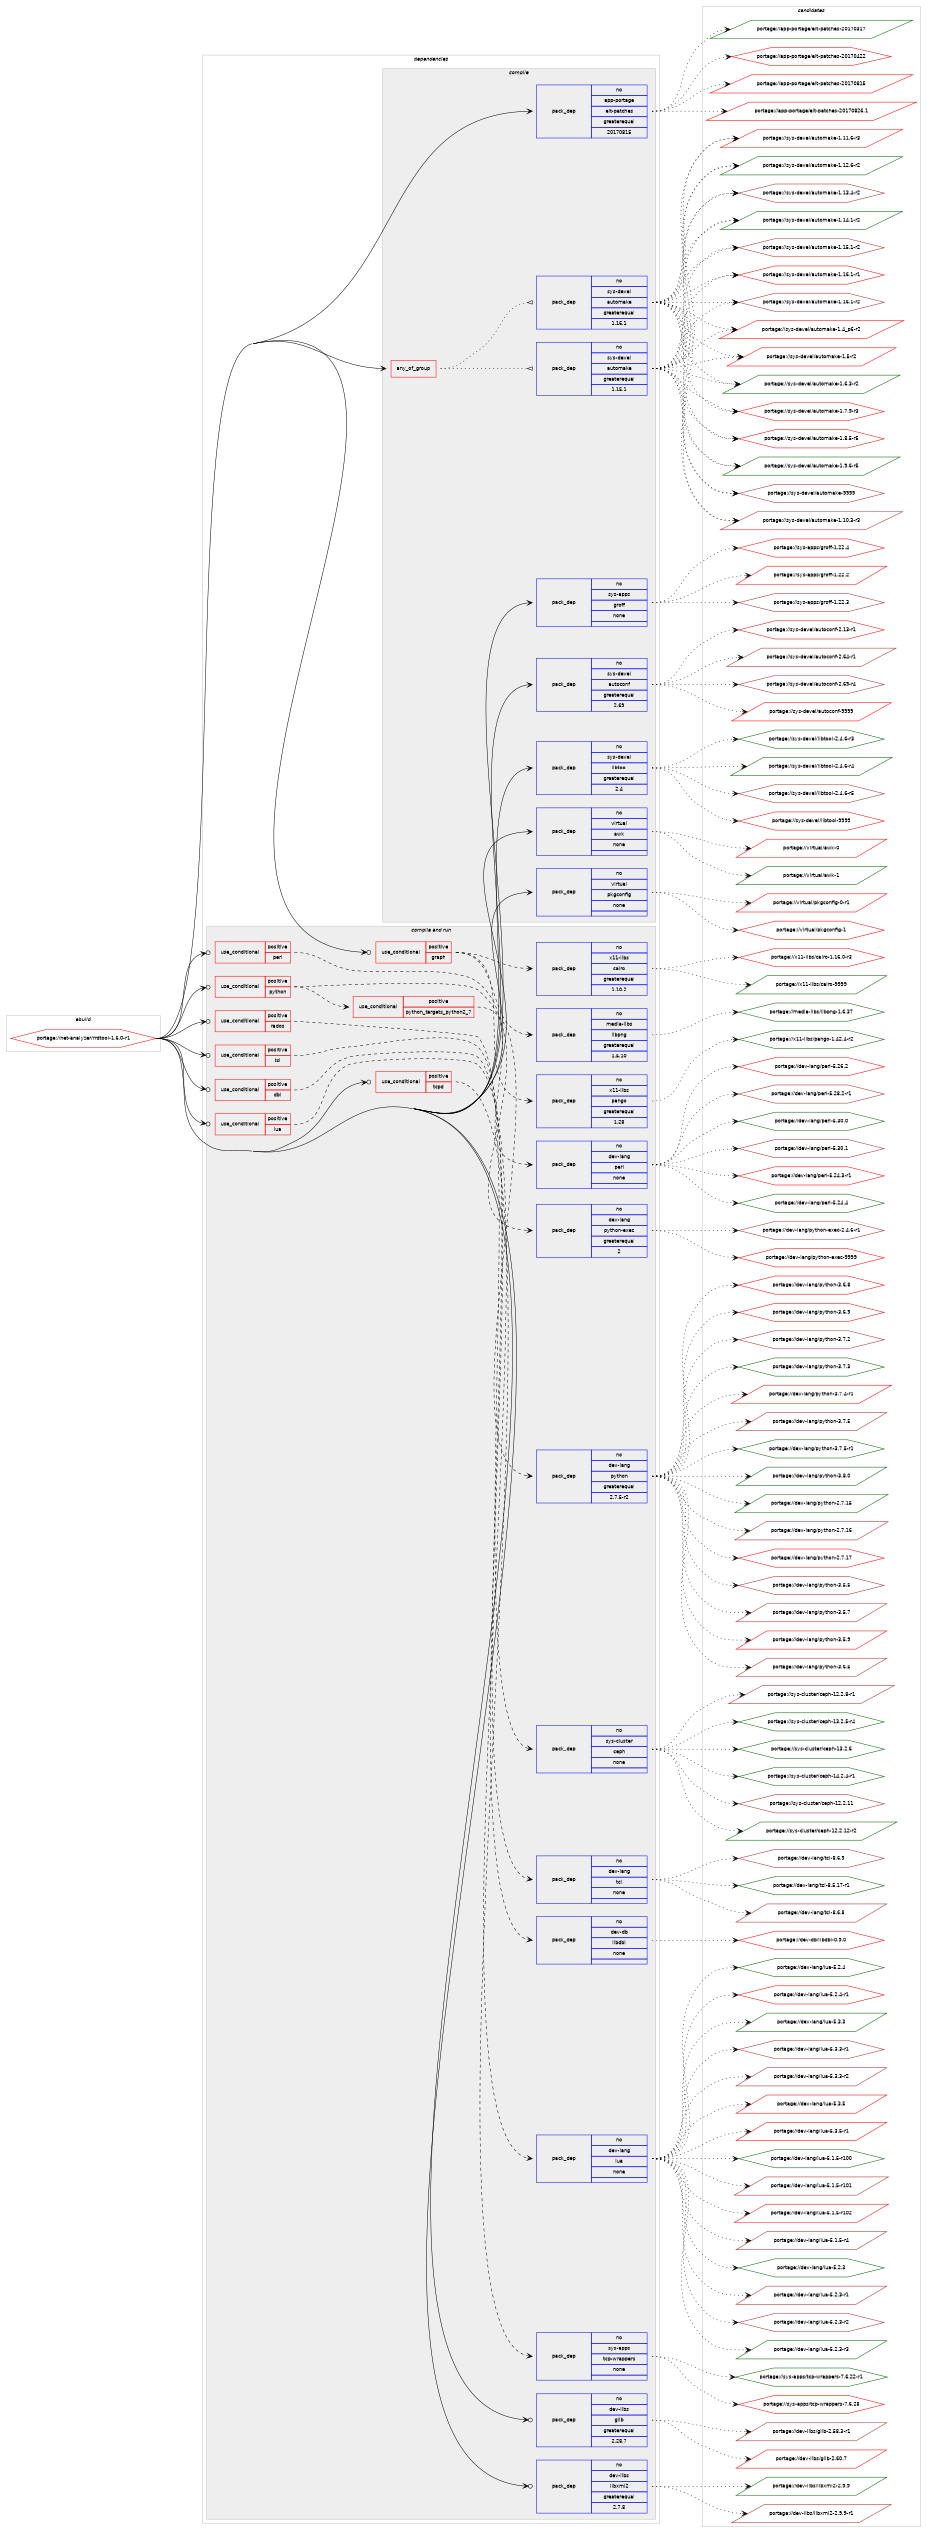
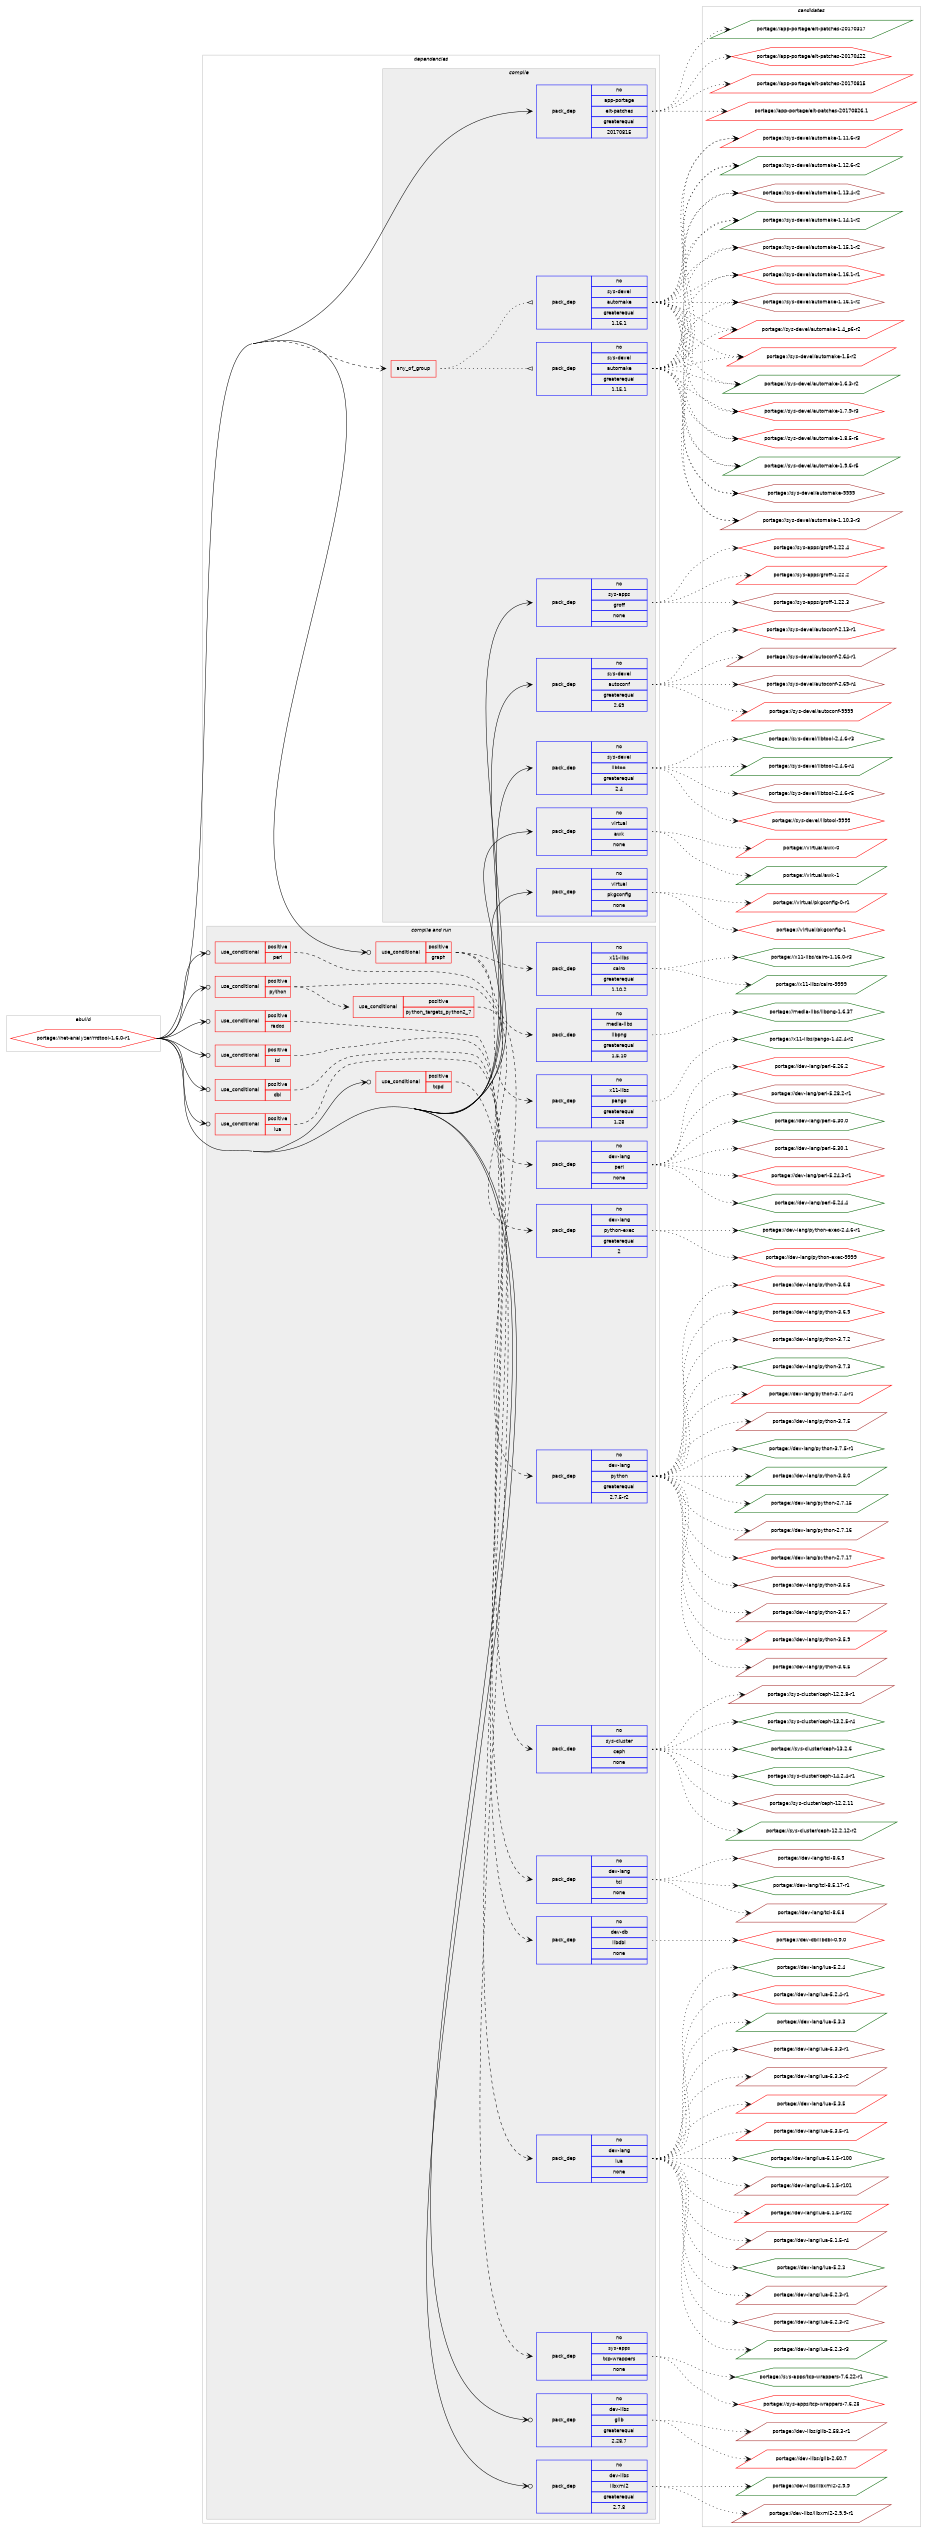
(308, 347) -> (308, 347)
(811, 958) -> (811, 958)
(811, 1231) -> (811, 1231)
